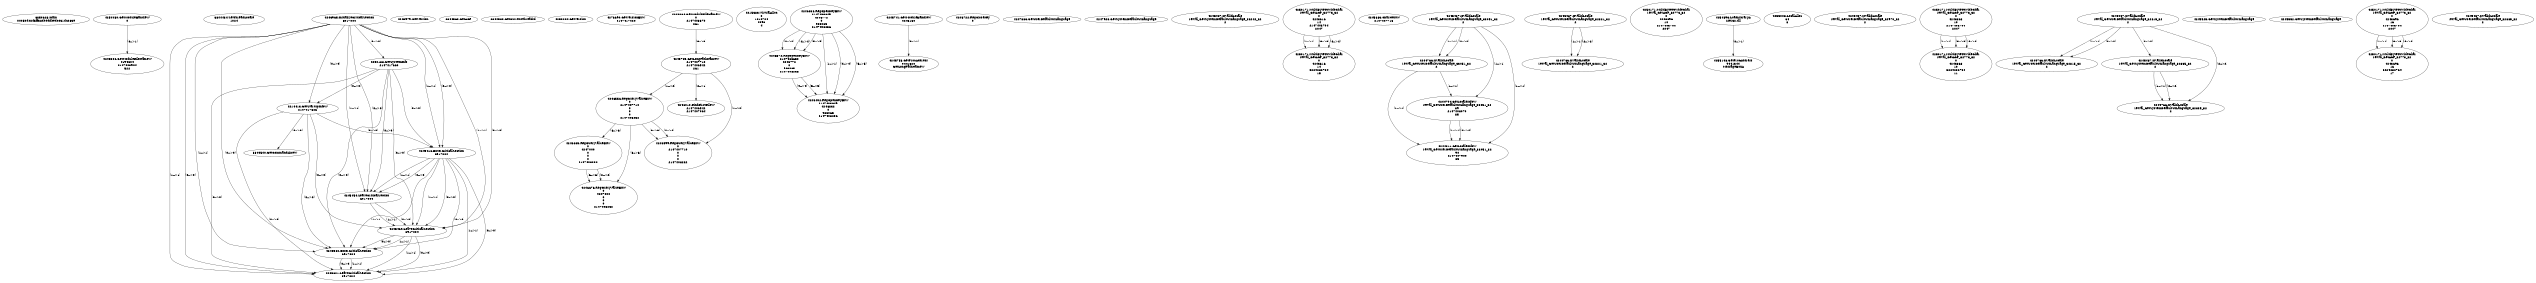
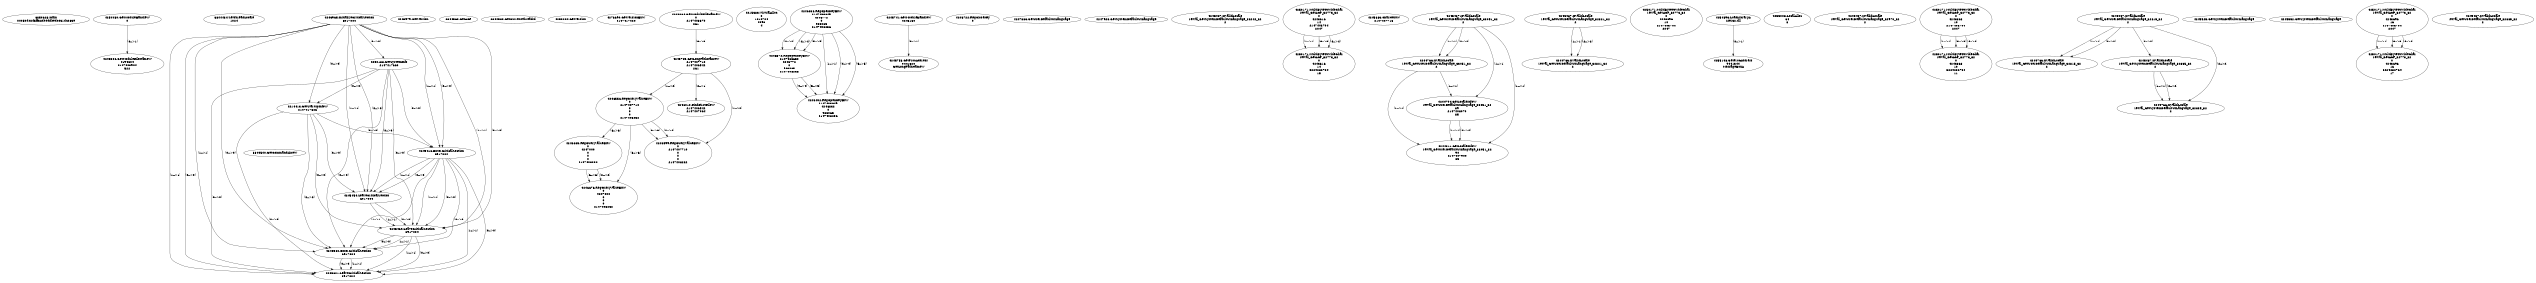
(291, 131) -> (328, 156)
